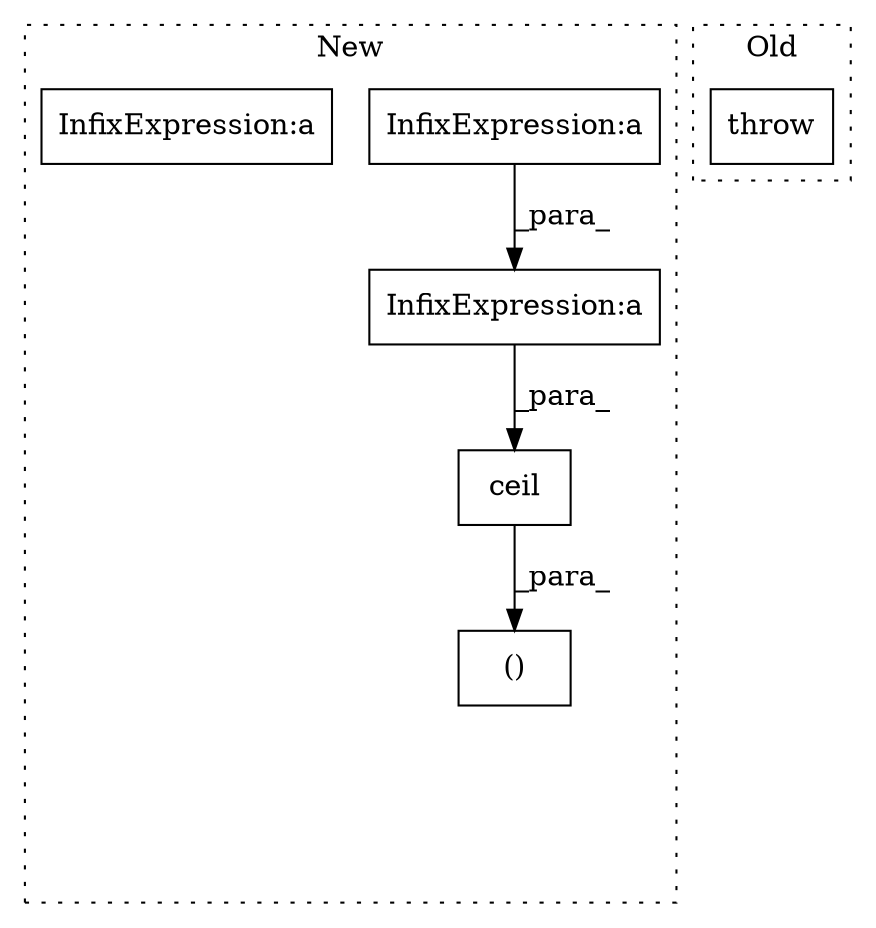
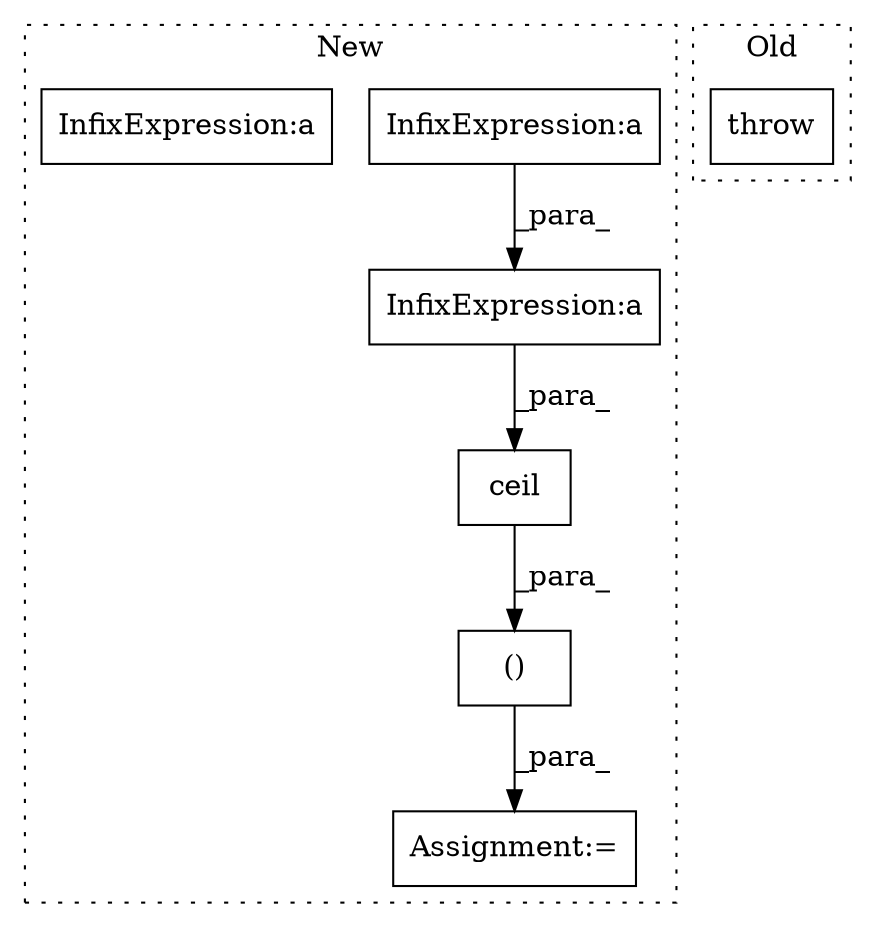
none -> (515, 849)
